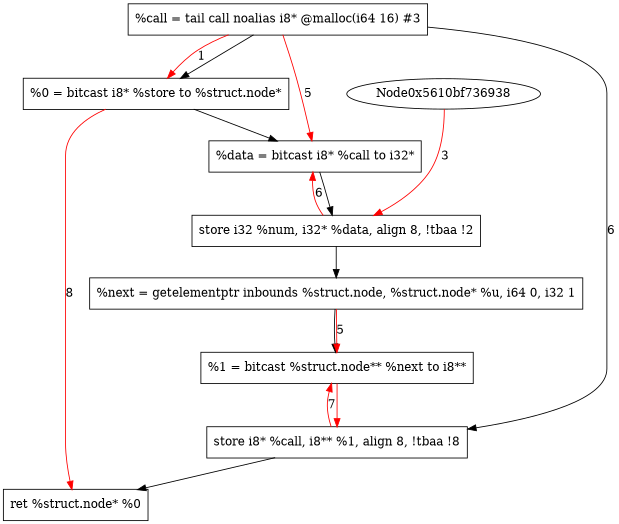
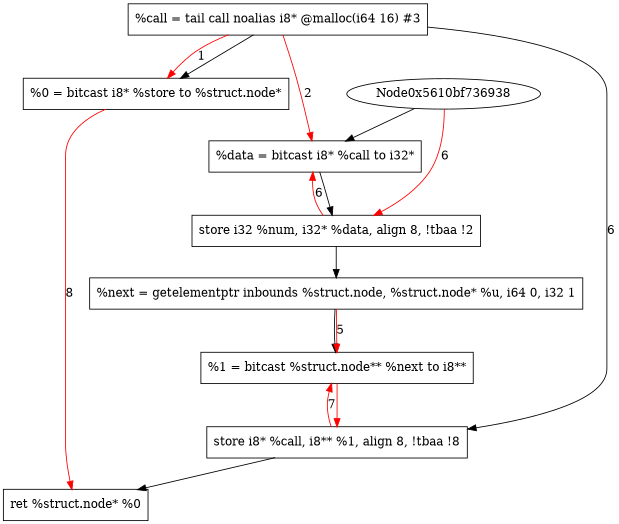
(308, 94) -> (308, 94)
(232, 124) -> (384, 123)
(445, 156) -> (445, 156)
